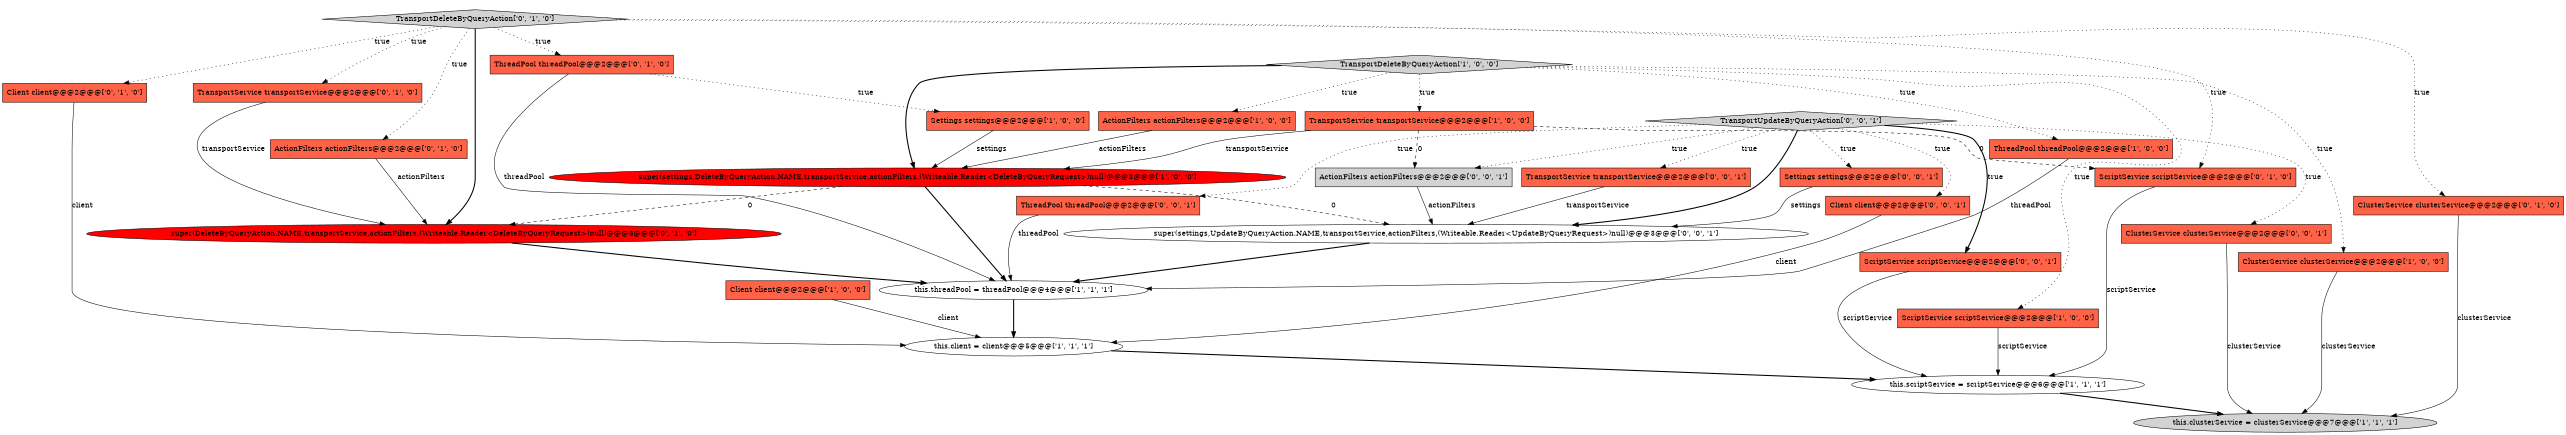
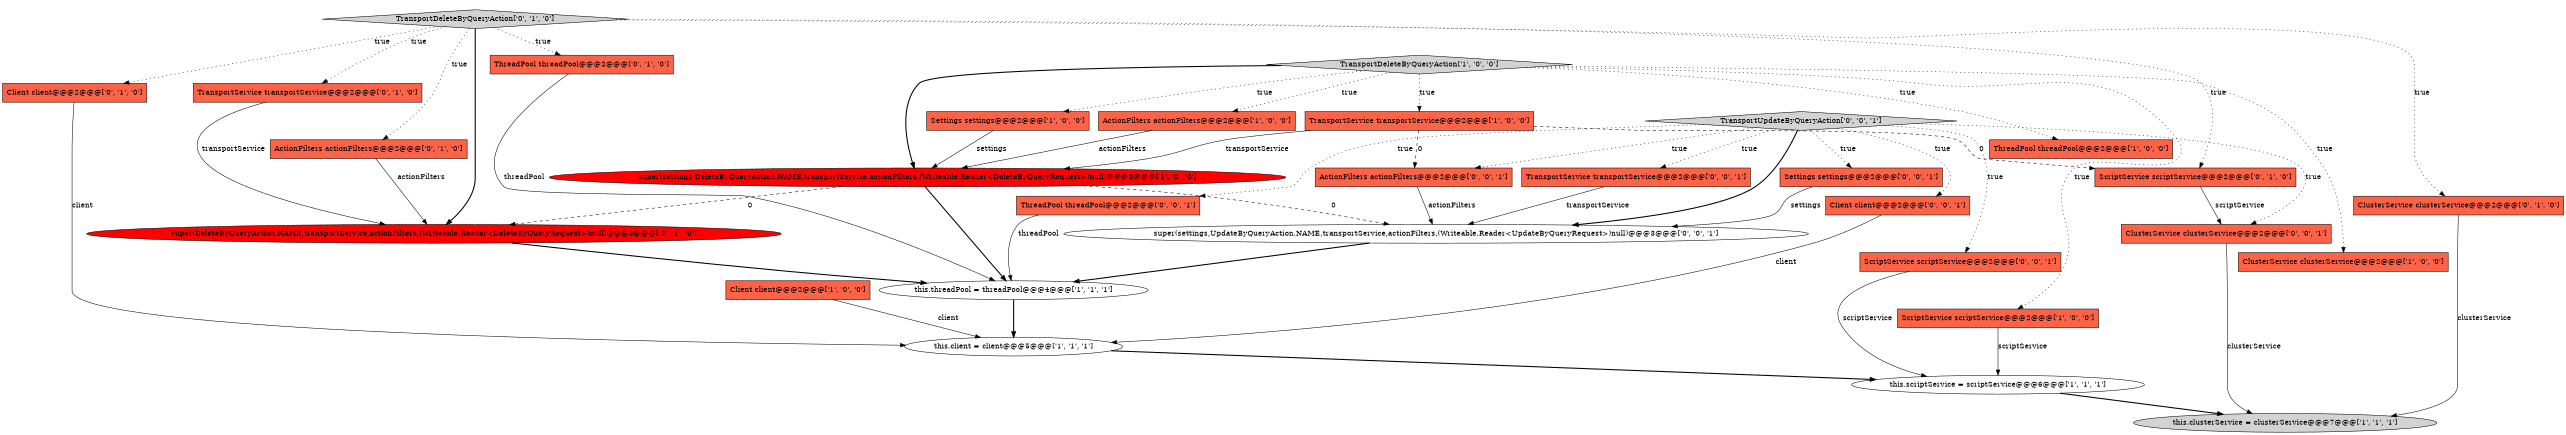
(792, 92) -> (1217, 89)
(1980, 149) -> (1980, 149)
(1414, 177) -> (1414, 177)
(1623, 281) -> none
(2107, 285) -> (2210, 203)
(2322, 342) -> none
